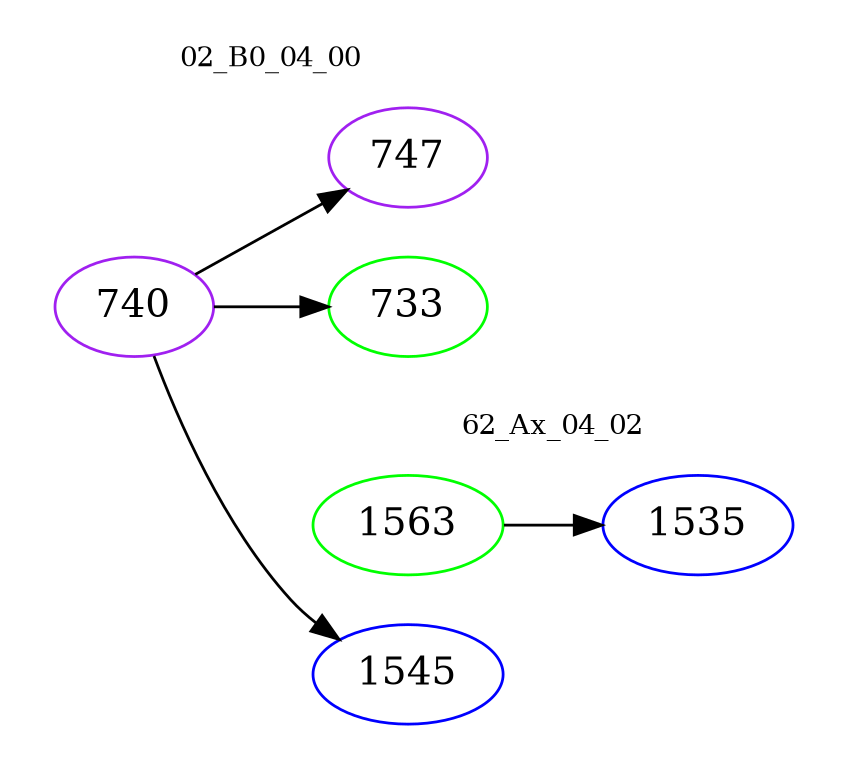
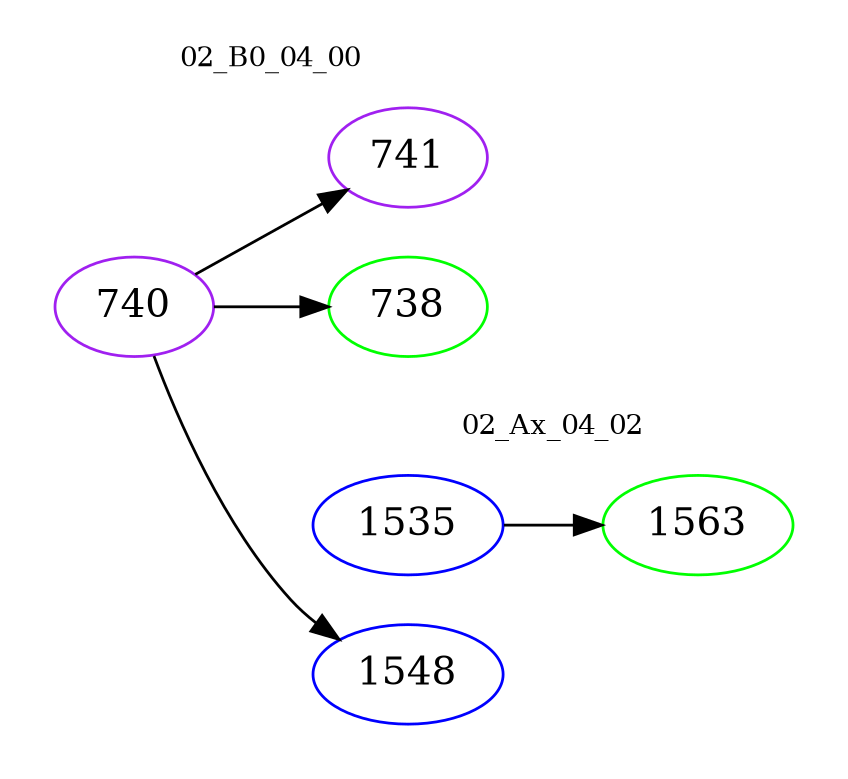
(408, 158) -> (408, 158)
(408, 307) -> (408, 307)
(553, 427) -> (553, 427)
(539, 525) -> (539, 525)
(408, 674) -> (408, 674)
